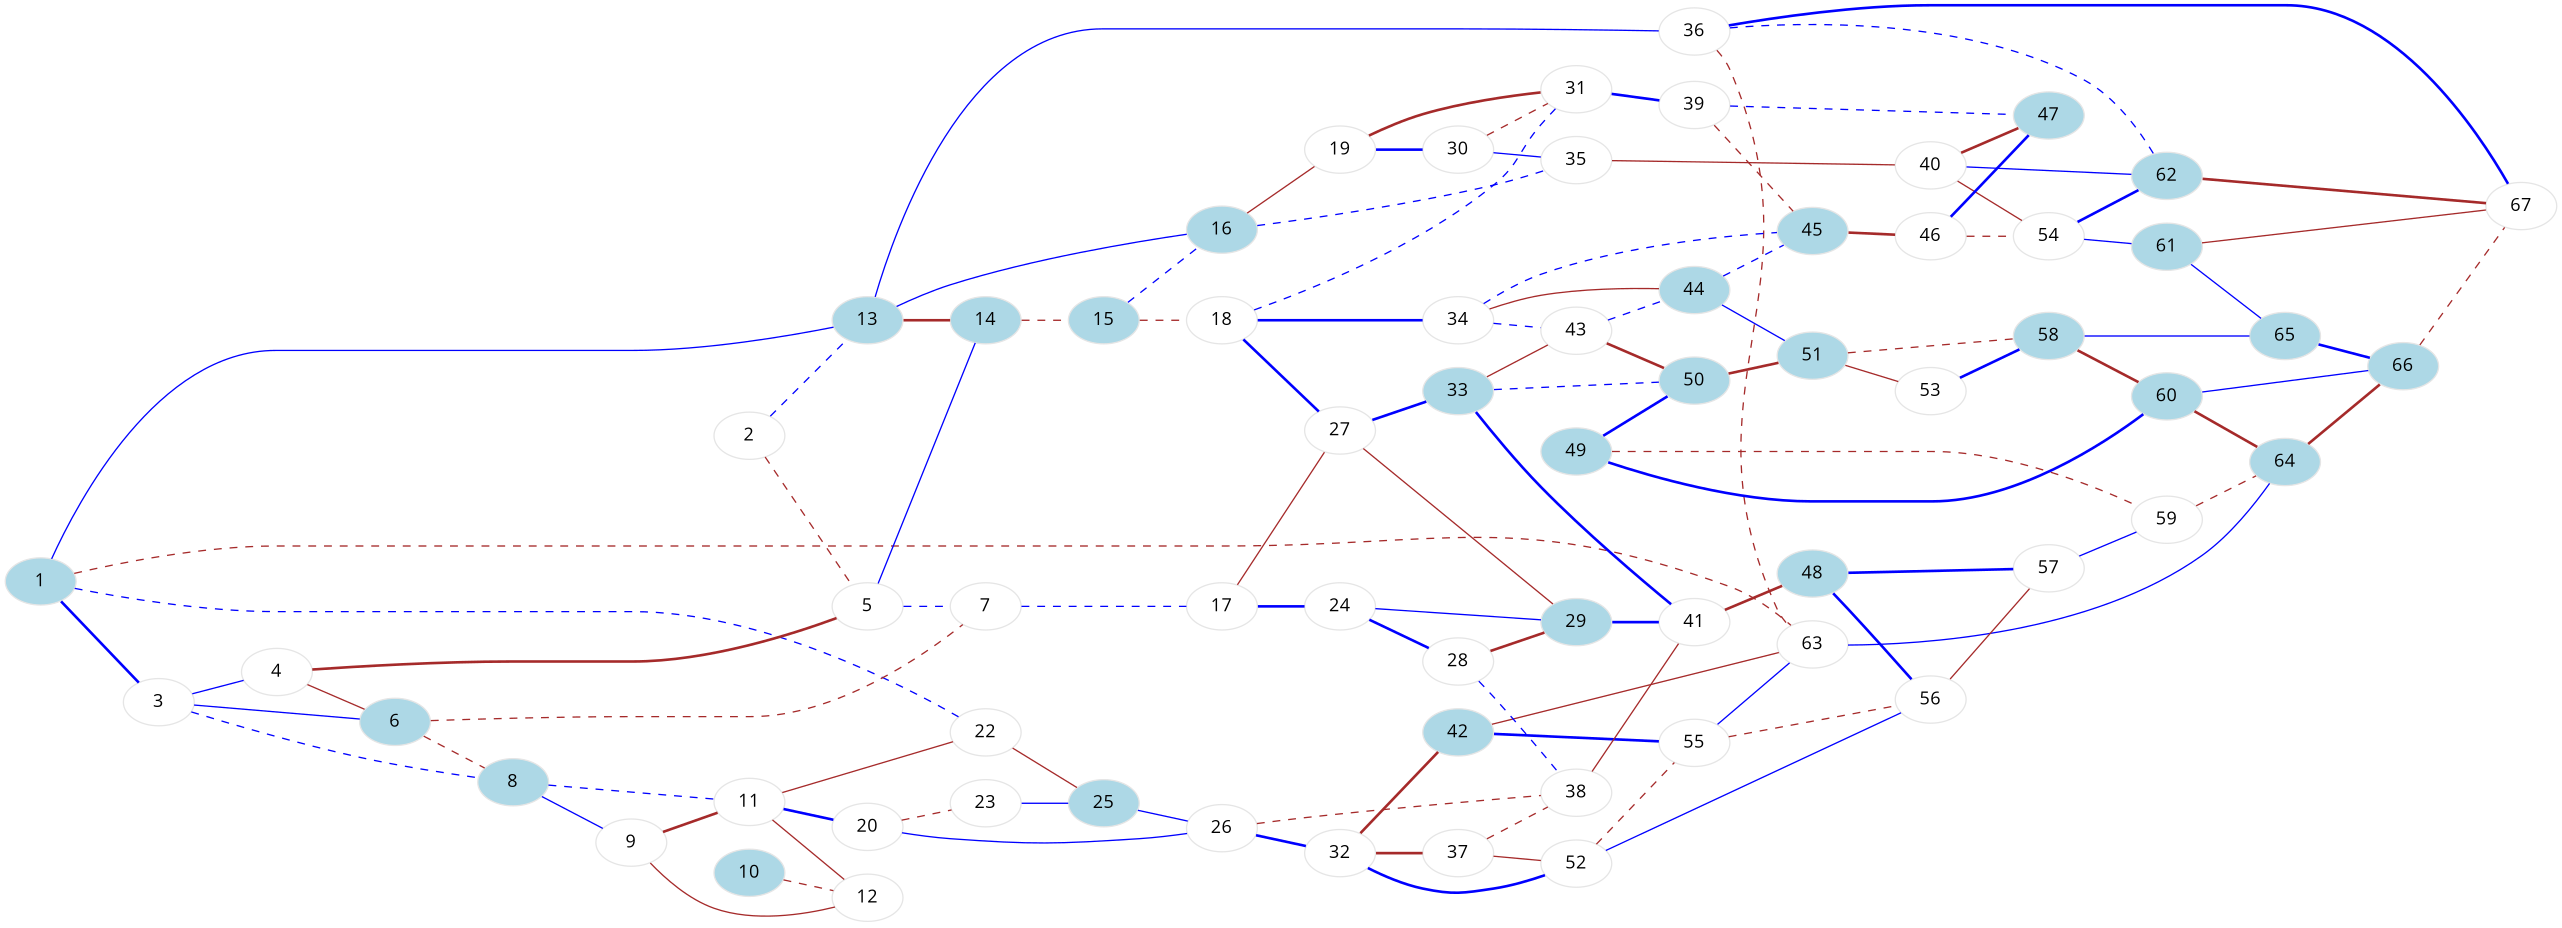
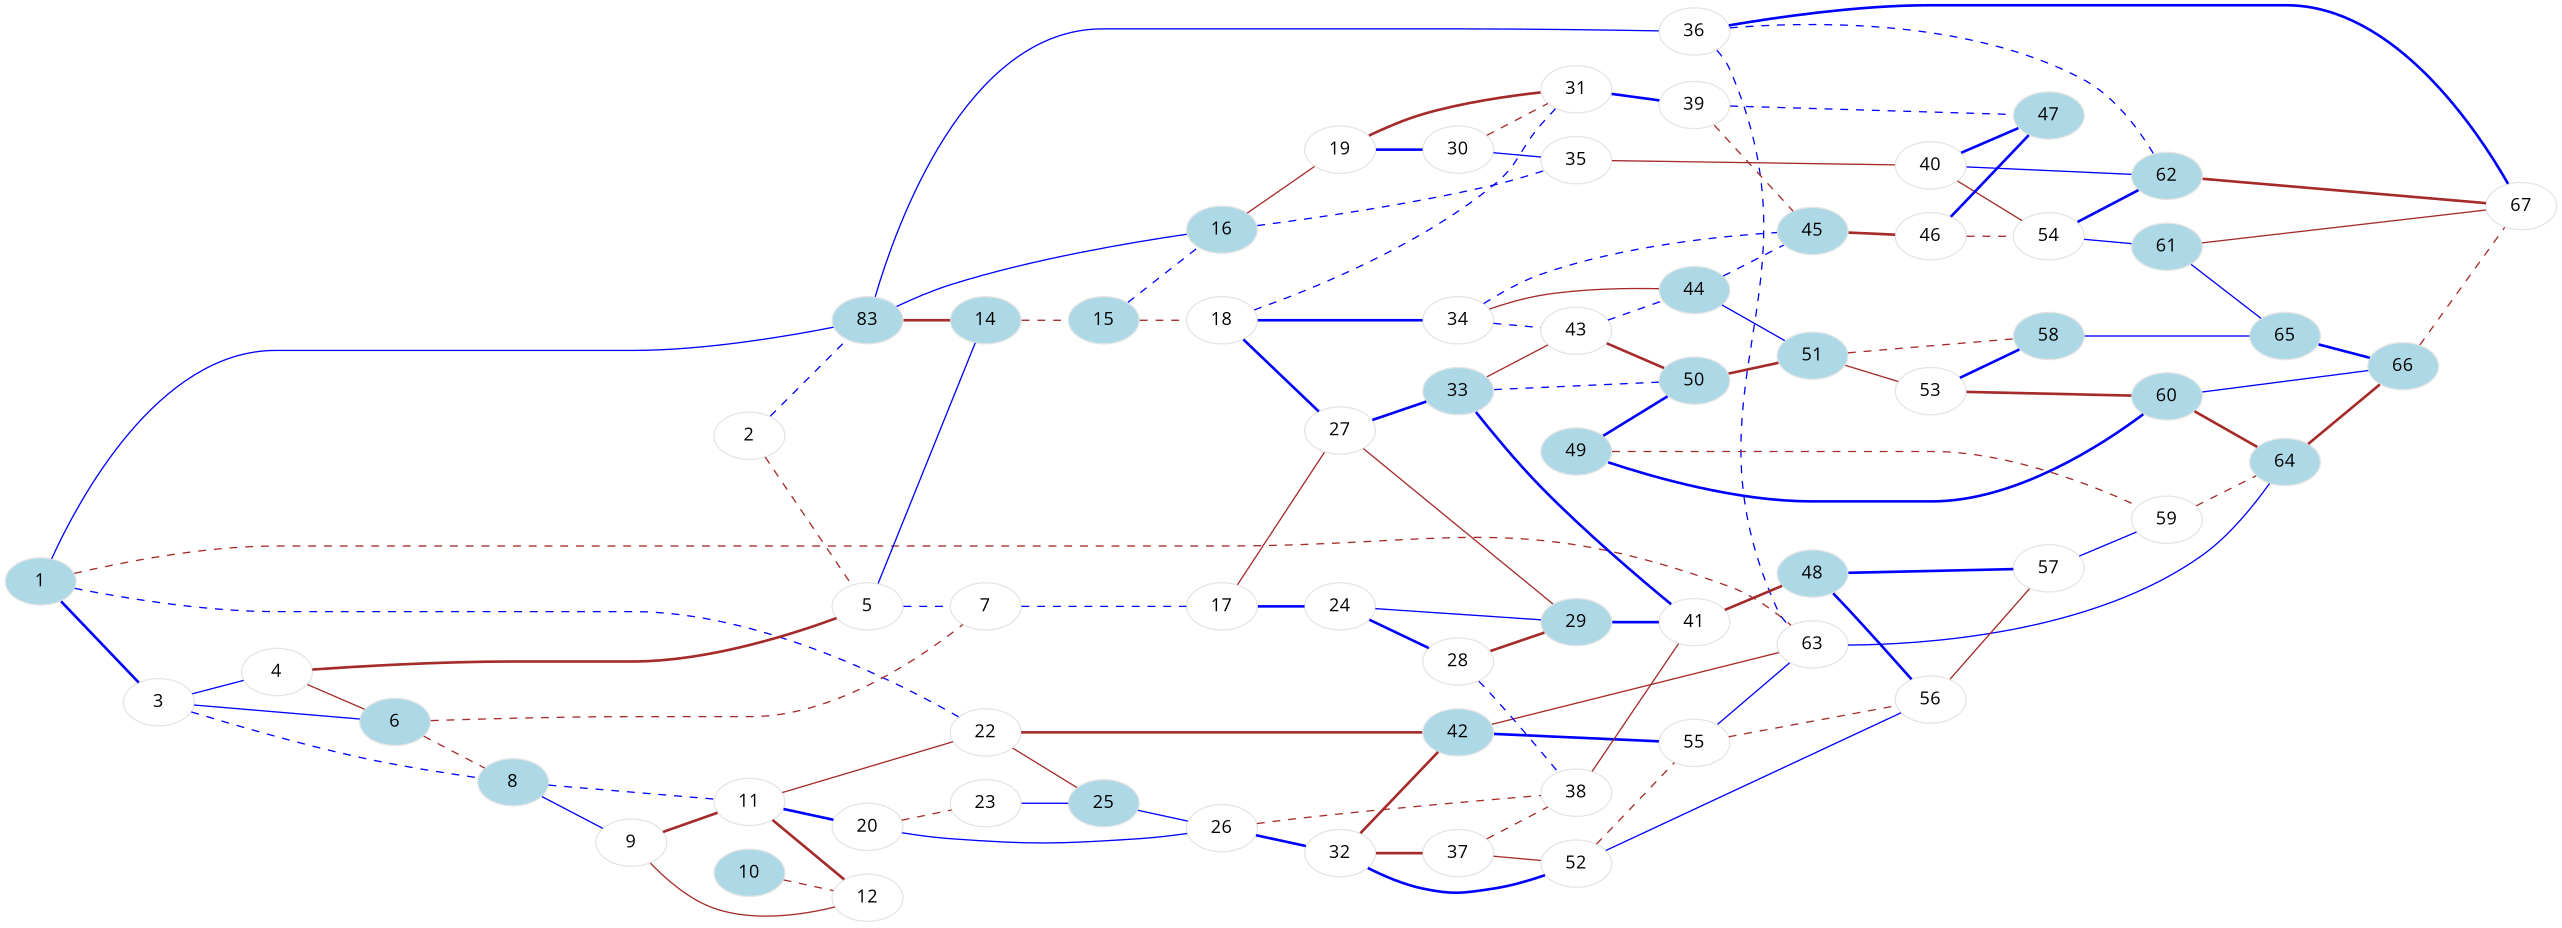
(1990, 140) -> (1990, 140)
(868, 320) -> (868, 320)
(1752, 339) -> (1752, 339)
(2108, 366) -> (2049, 394)
none -> (1222, 732)
(808, 850) -> (808, 850)
